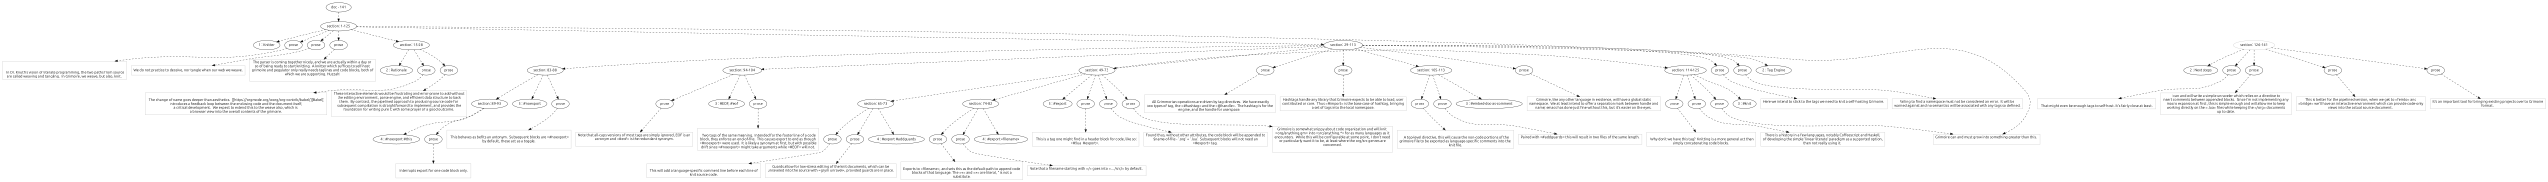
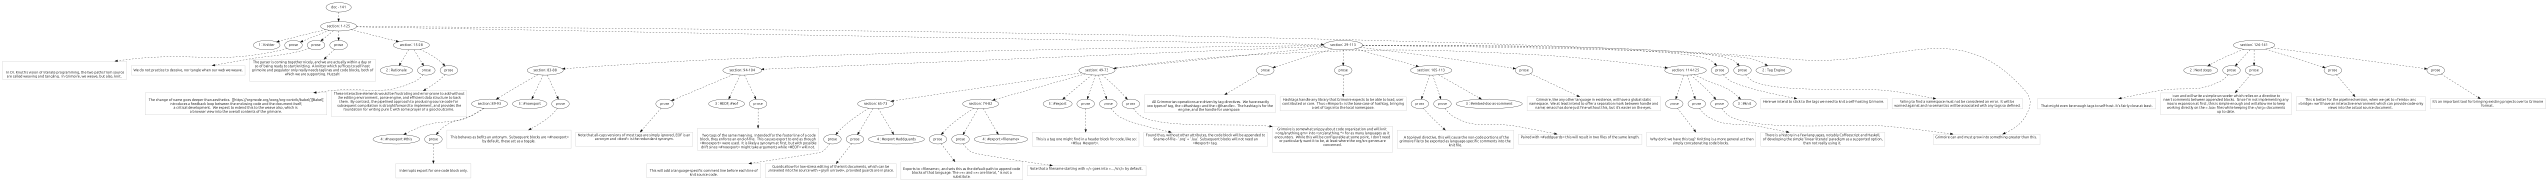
(2254, 45) -> (2254, 45)
